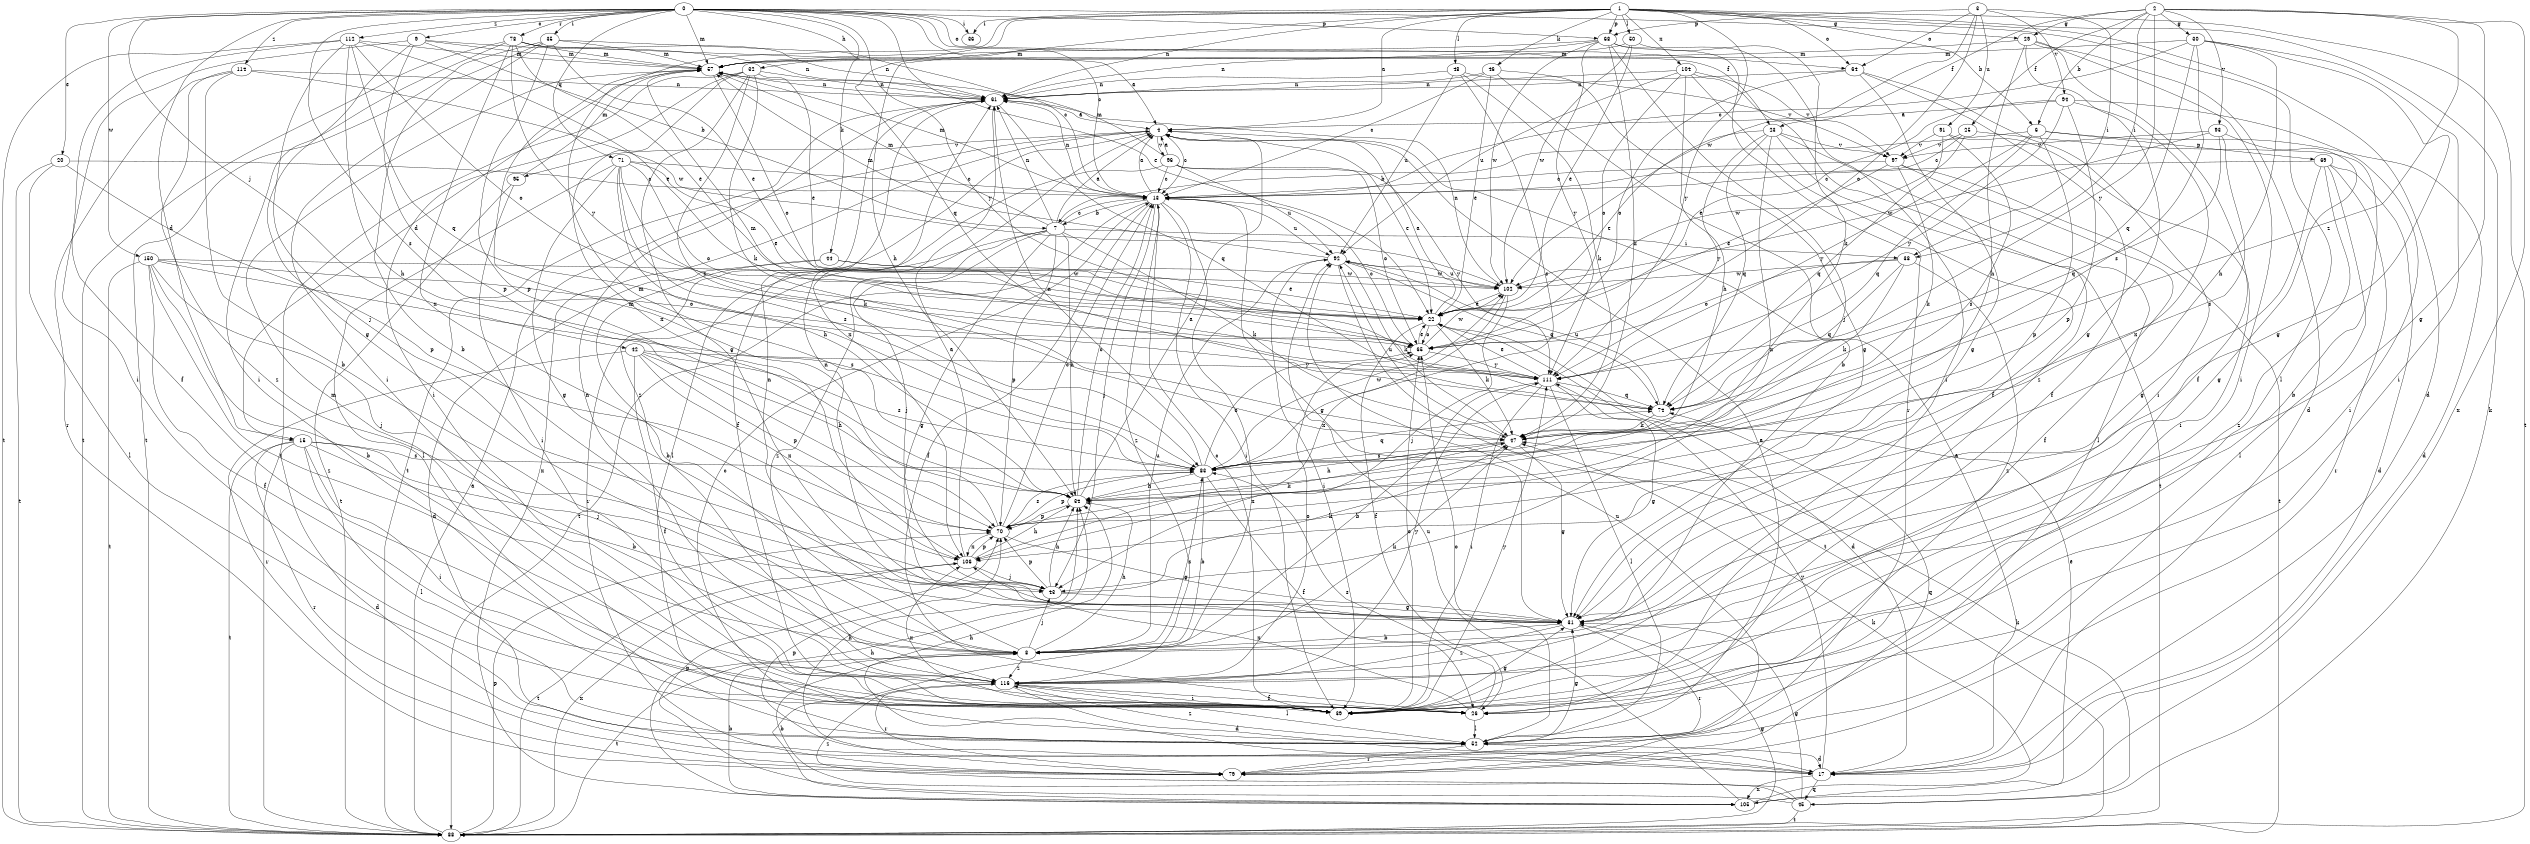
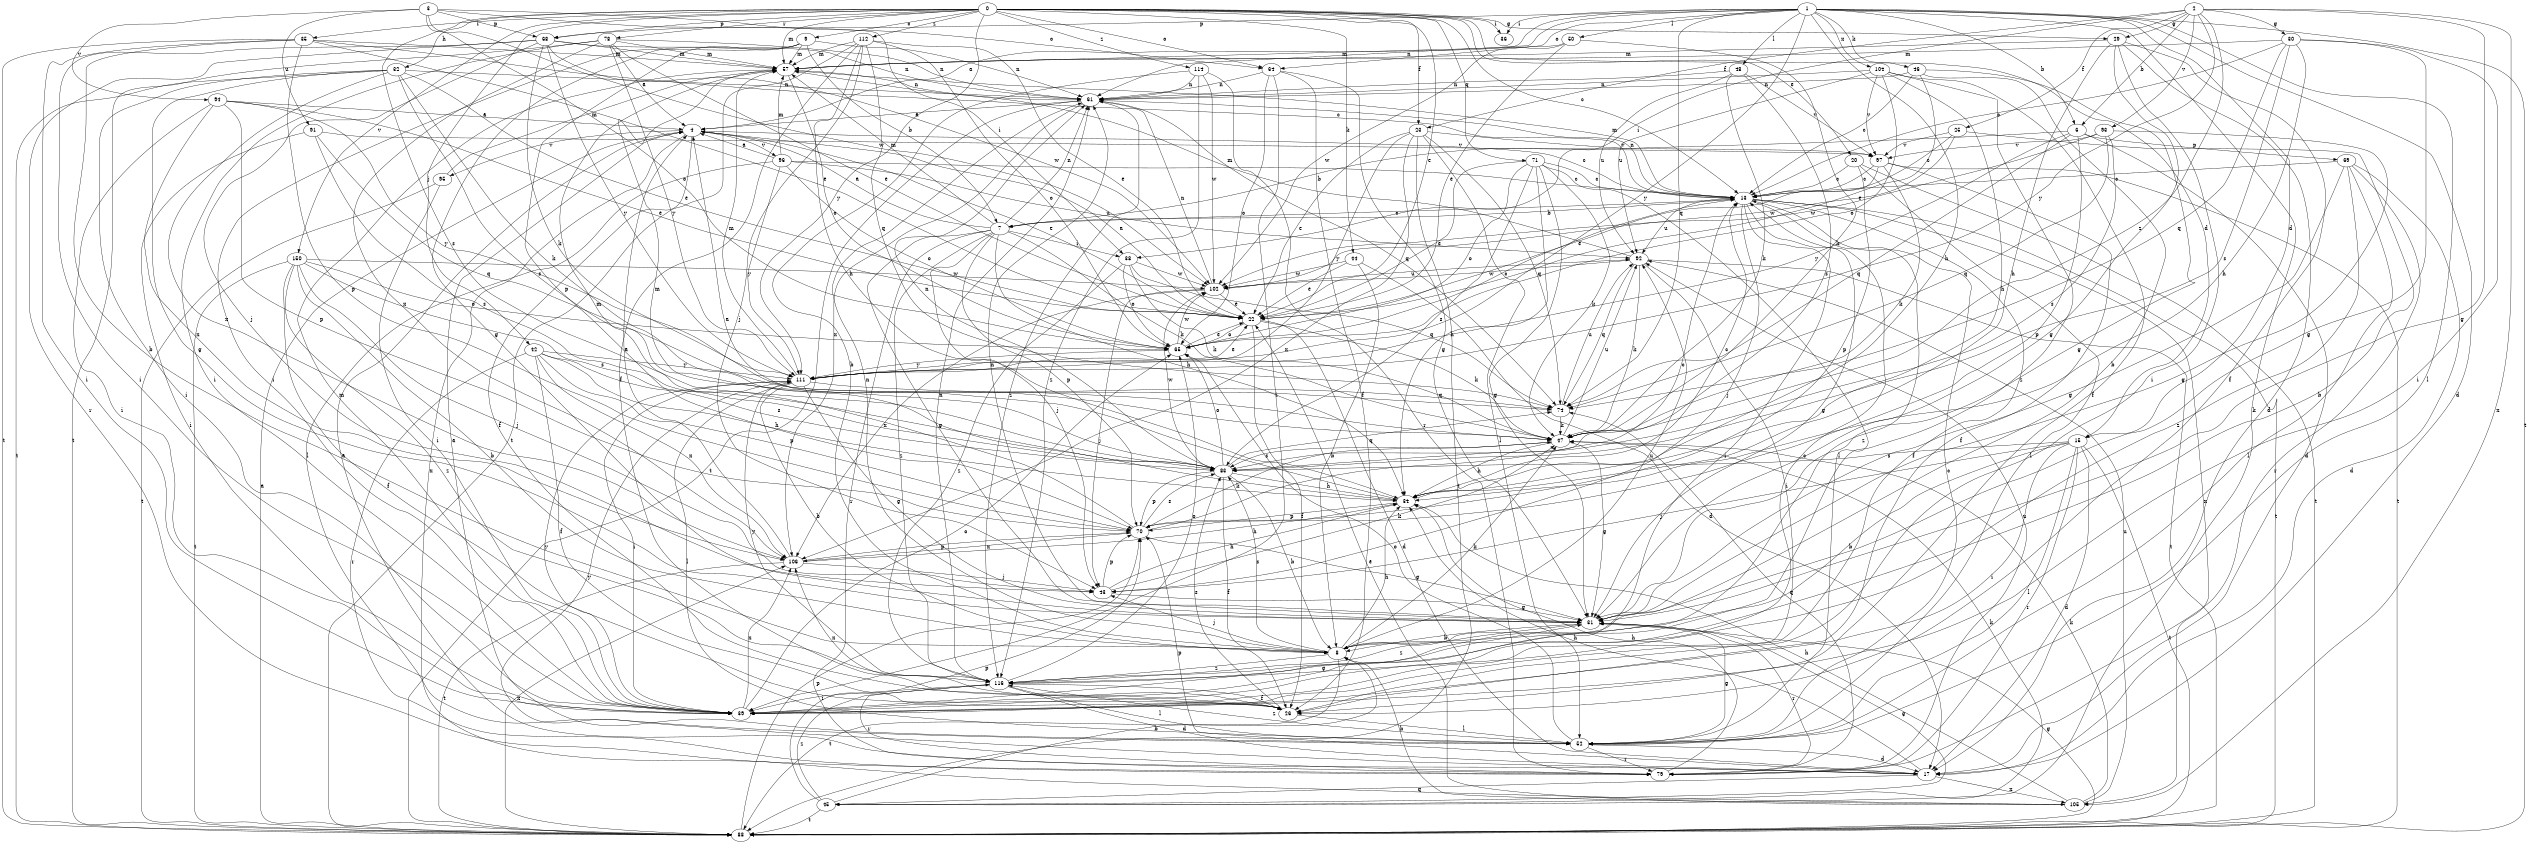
(111, 130) -> (379, 130)
(1139, 165) -> none
